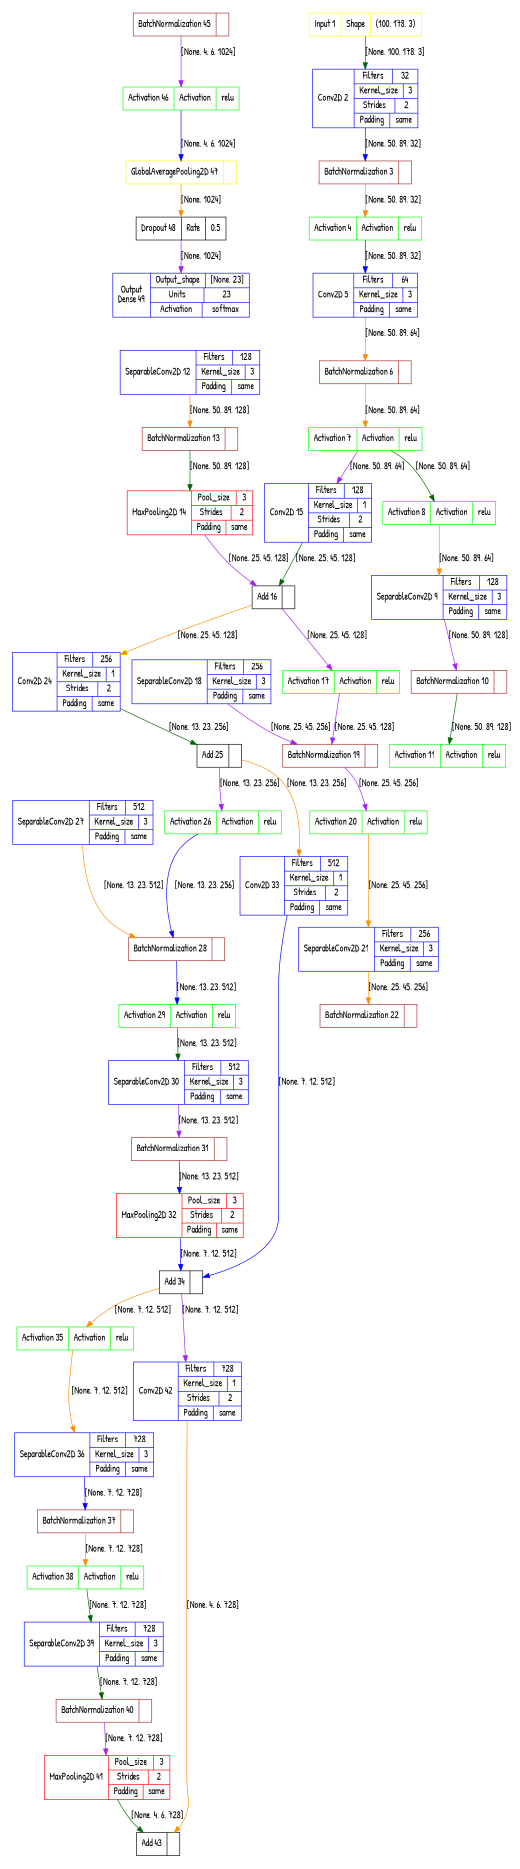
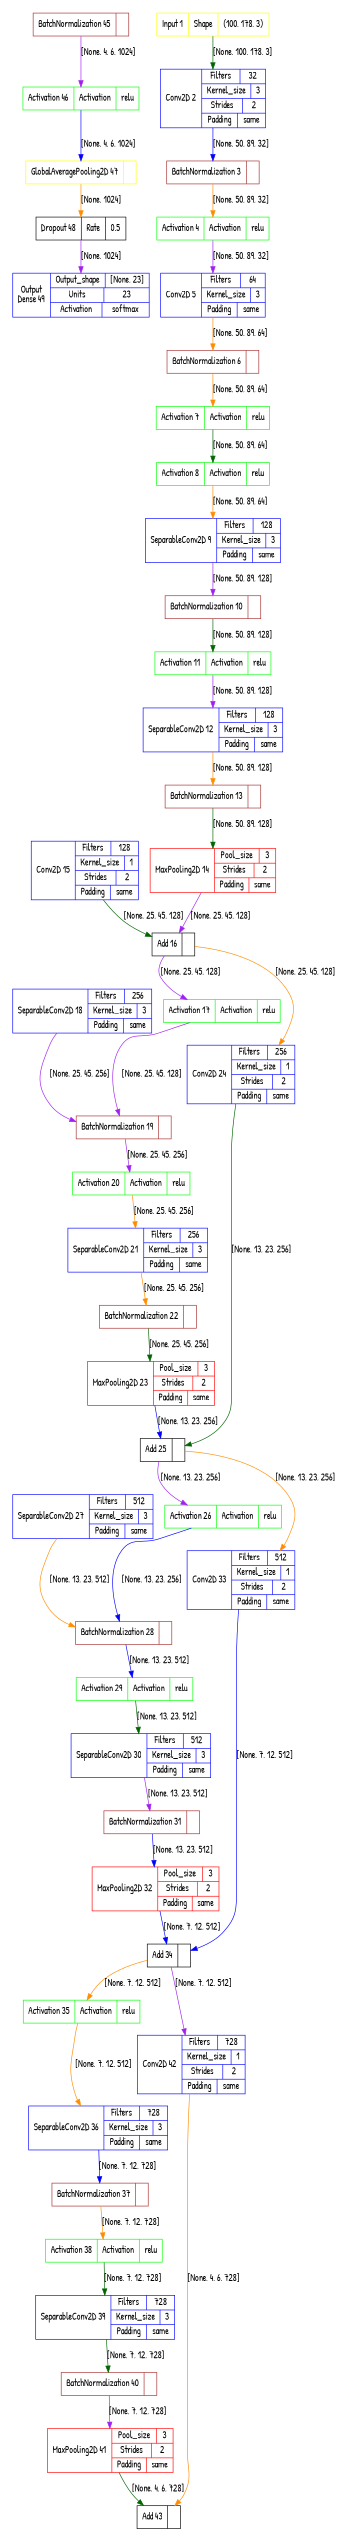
(365, 253) -> (213, 253)
(349, 464) -> none
none -> (213, 688)
none -> (151, 1383)
